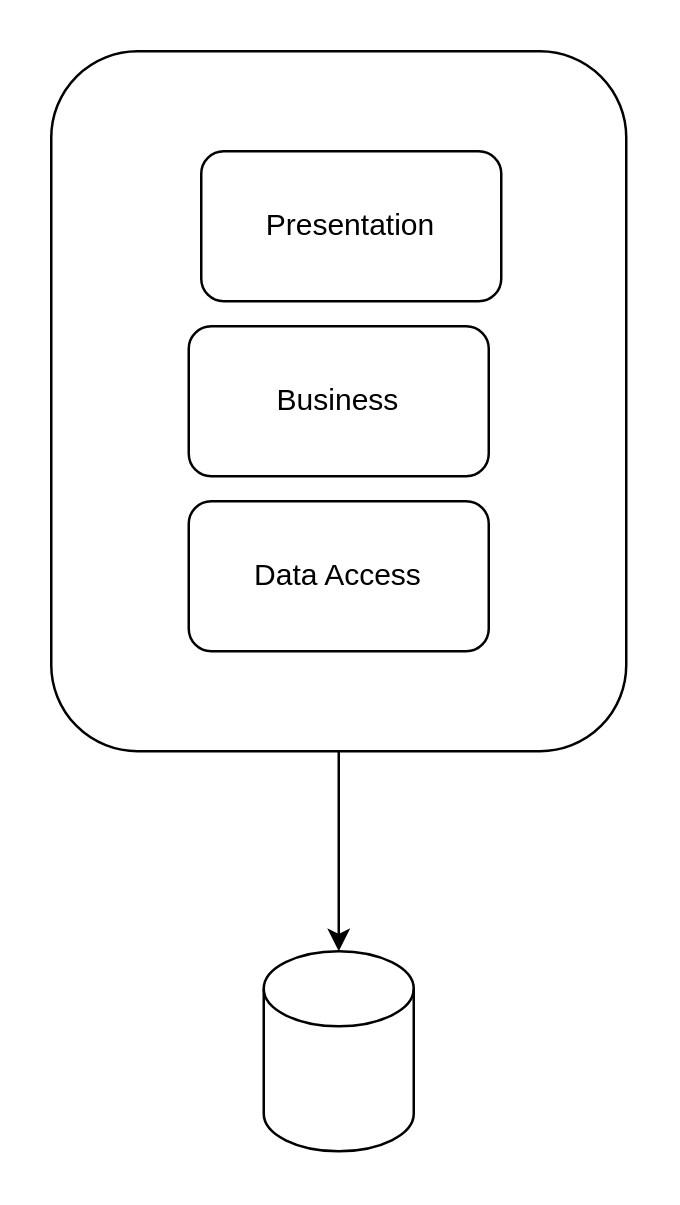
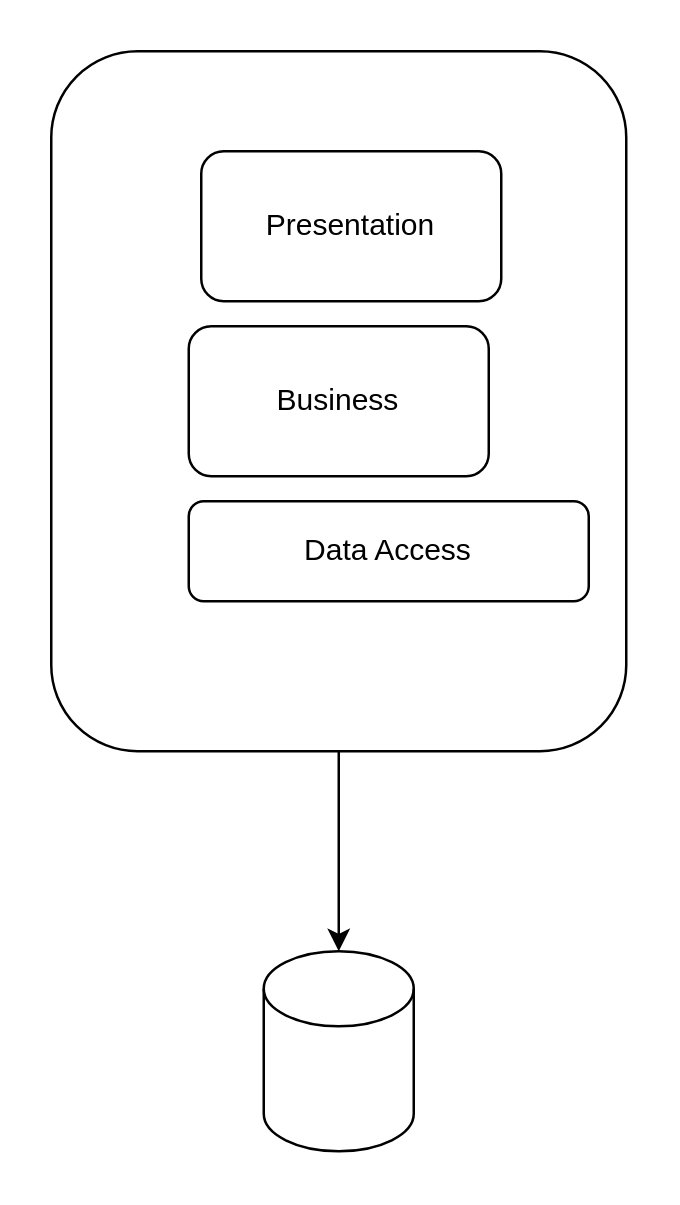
(339, 576) -> (389, 551)
